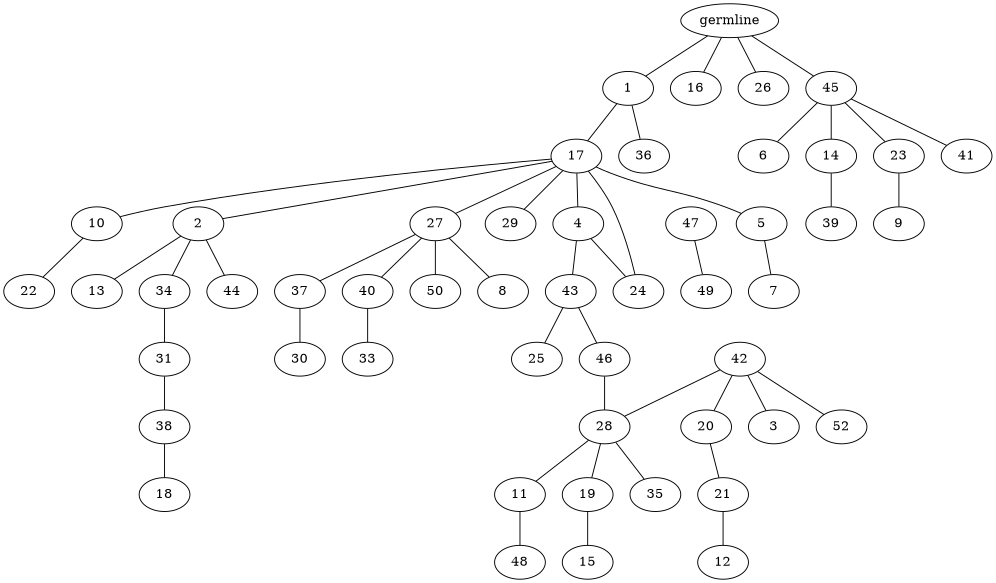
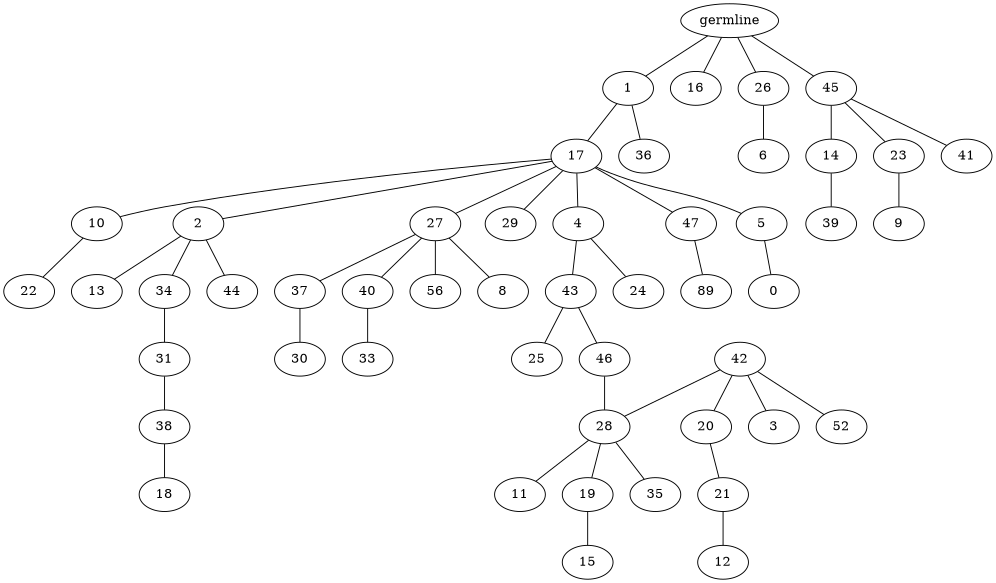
(797, 122) -> (764, 122)
(618, 220) -> (634, 190)
(435, 291) -> (435, 291)
(706, 291) -> (706, 291)
(774, 291) -> (774, 291)
(520, 562) -> none
